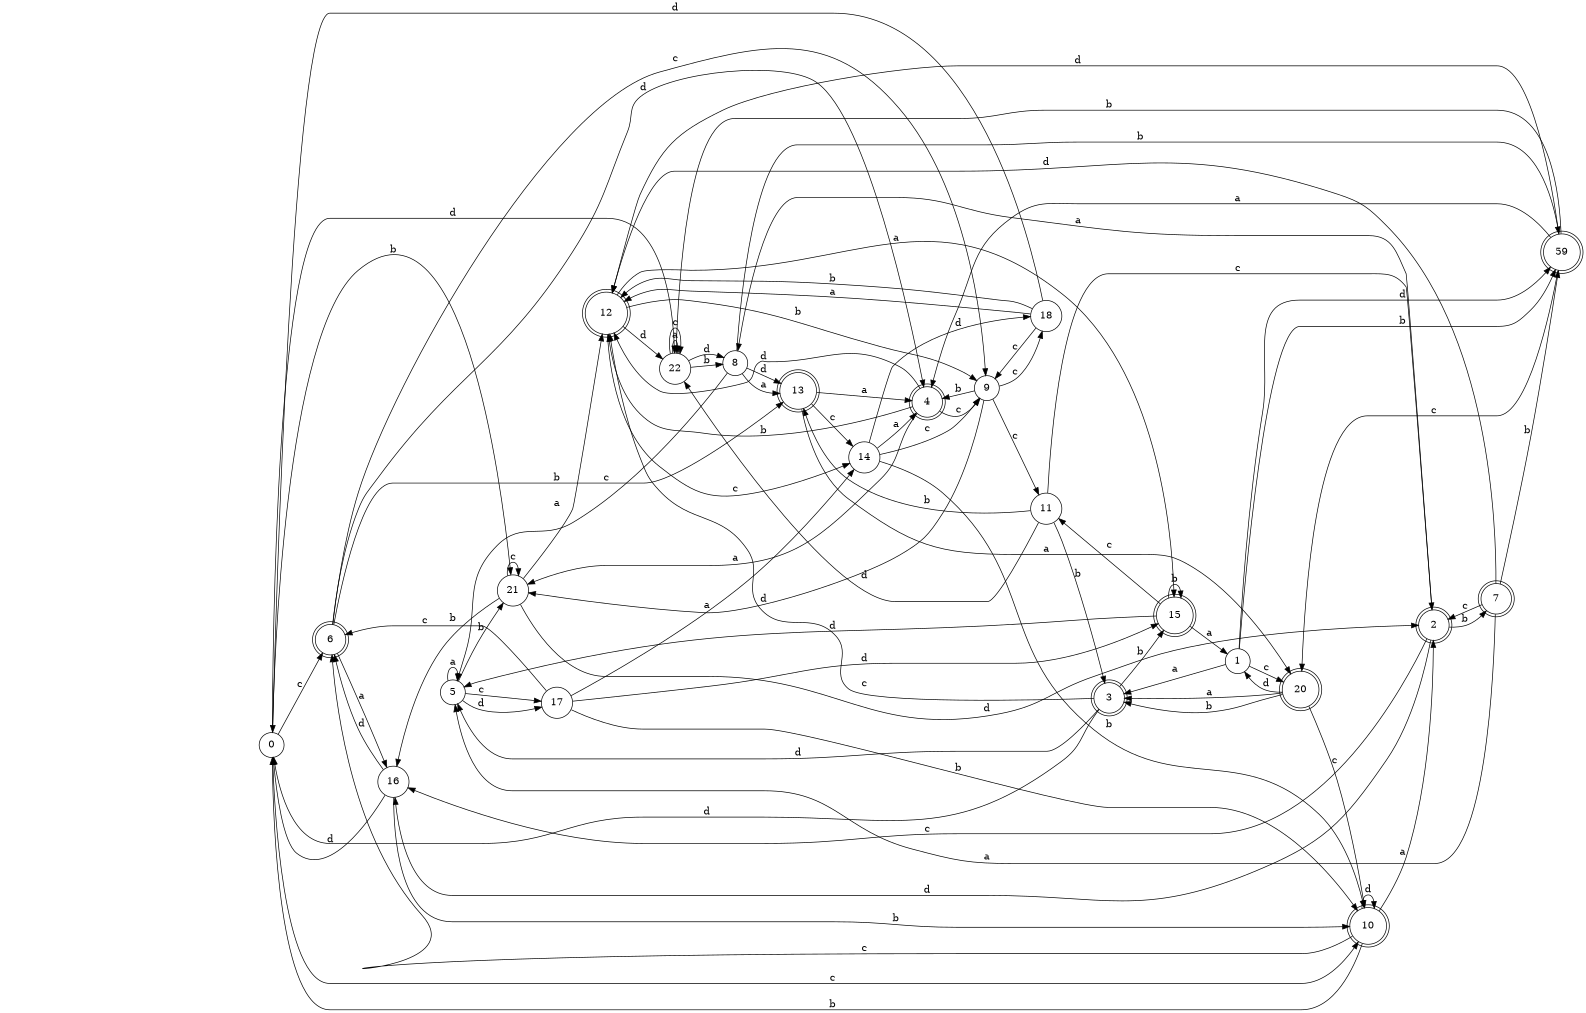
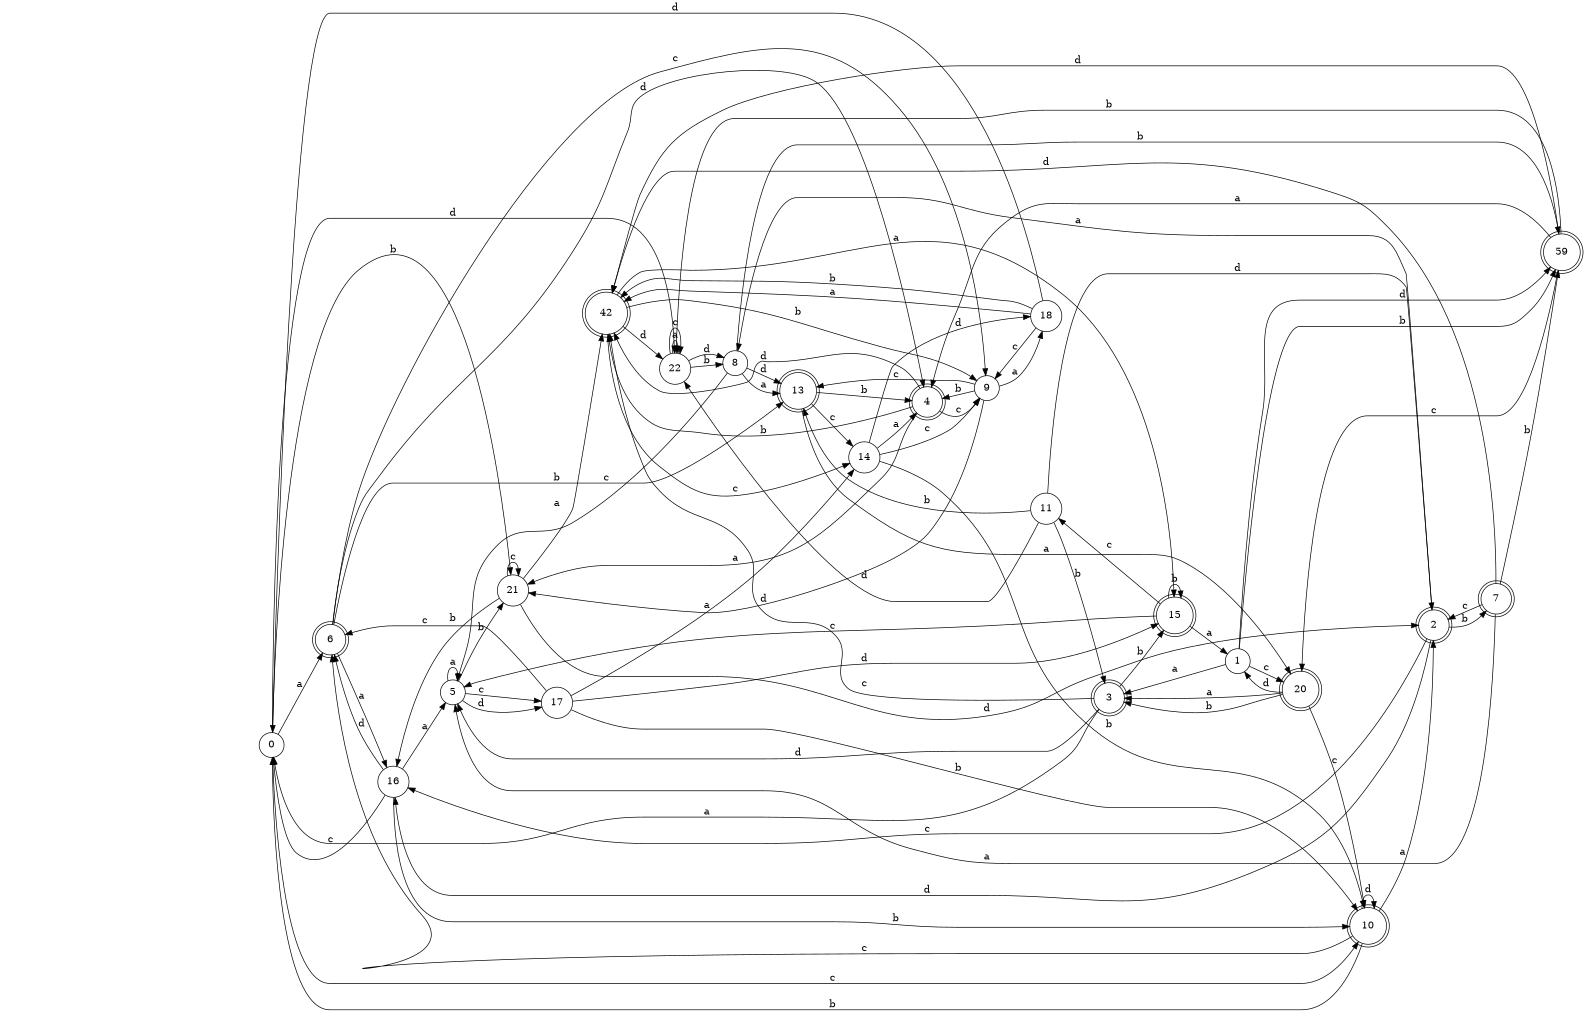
(1238, 269) -> (1238, 269)
(606, 313) -> (606, 313)
(1015, 372) -> (1015, 372)
(864, 391) -> (864, 391)
(1014, 444) -> (899, 379)
(833, 626) -> (833, 626)
(300, 684) -> (300, 684)
none -> (422, 739)
(707, 812) -> (707, 812)
(331, 840) -> (331, 840)
